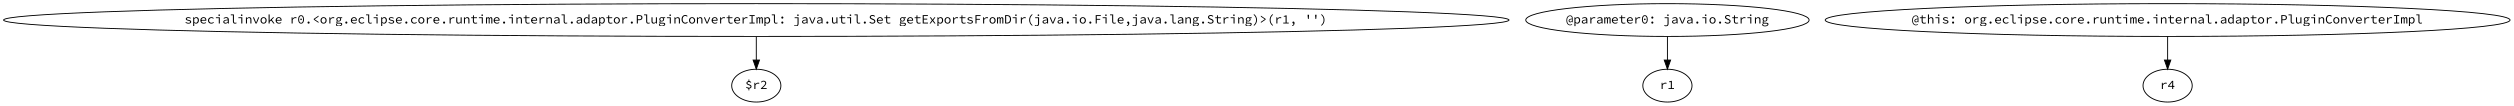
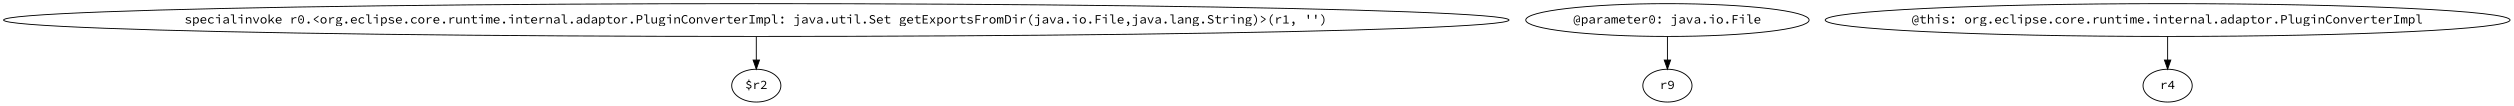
(1667, 20) -> (1667, 20)
(1667, 86) -> (1667, 86)
